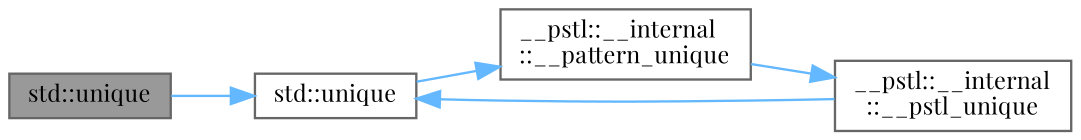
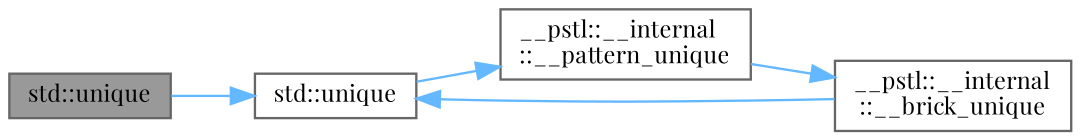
(953, 96) -> (953, 96)
